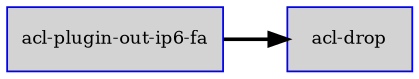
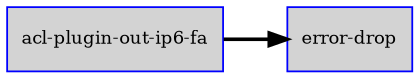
(350, 39) -> (350, 39)
